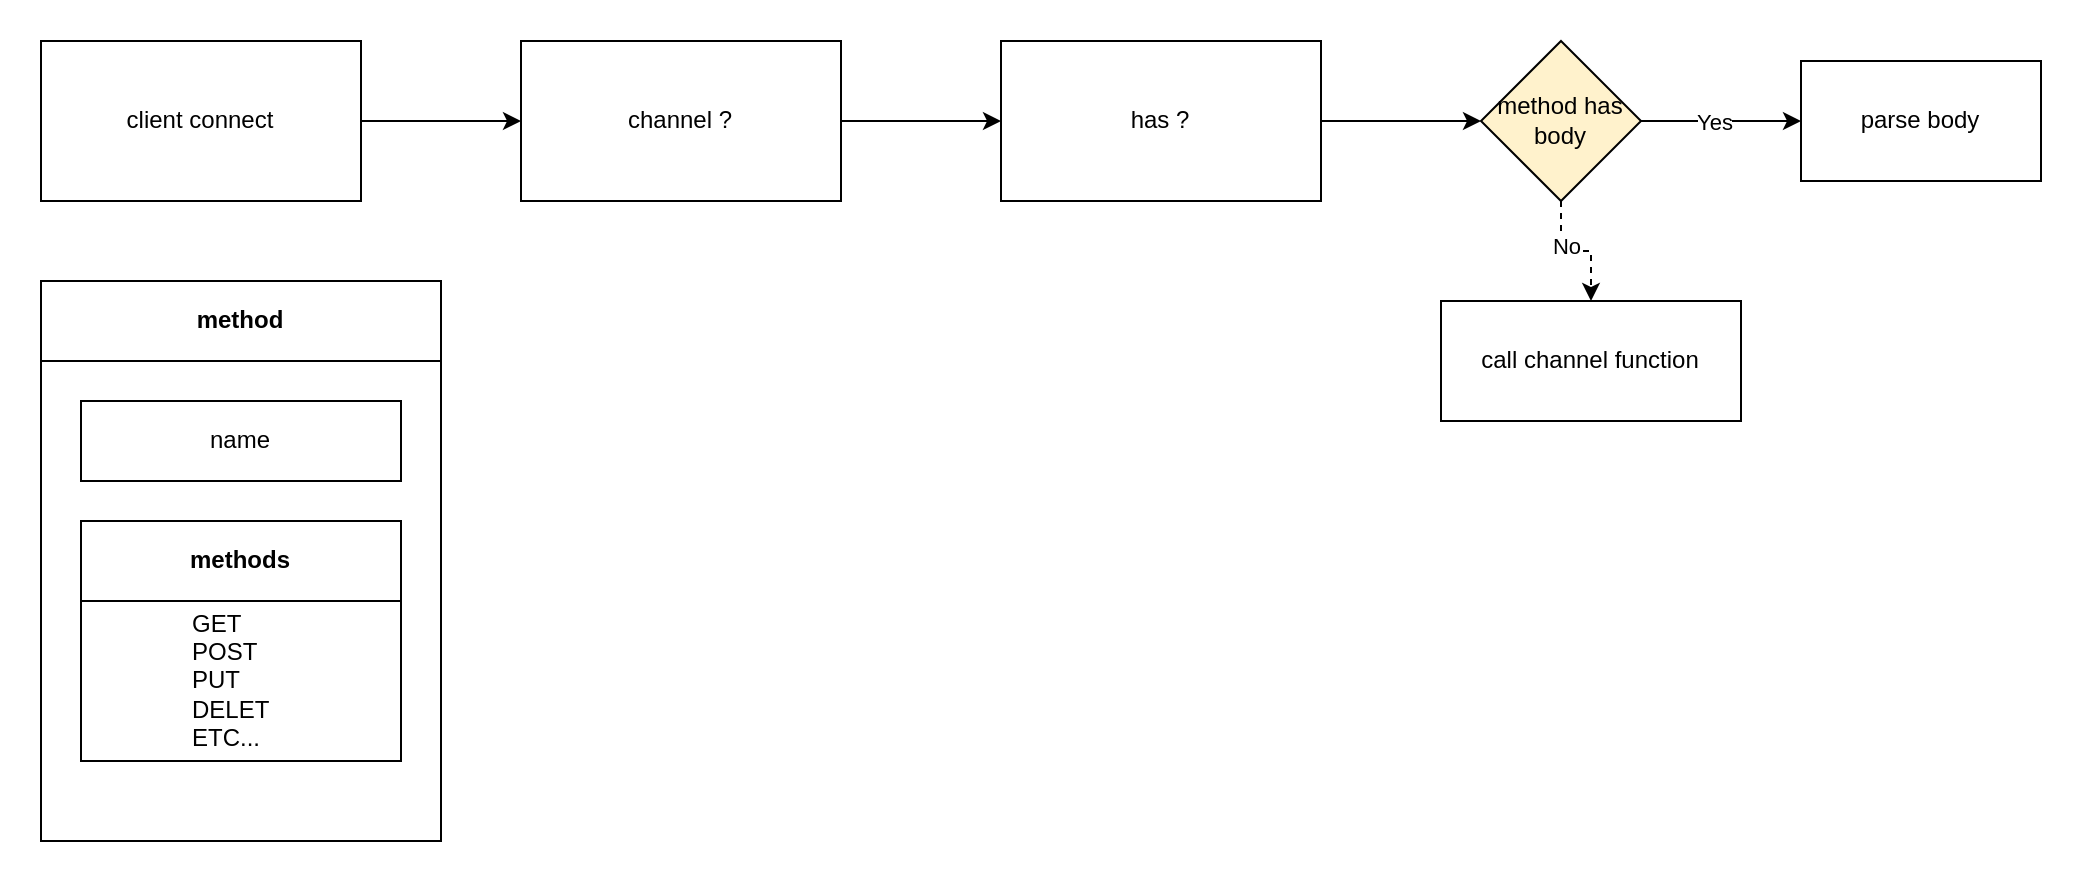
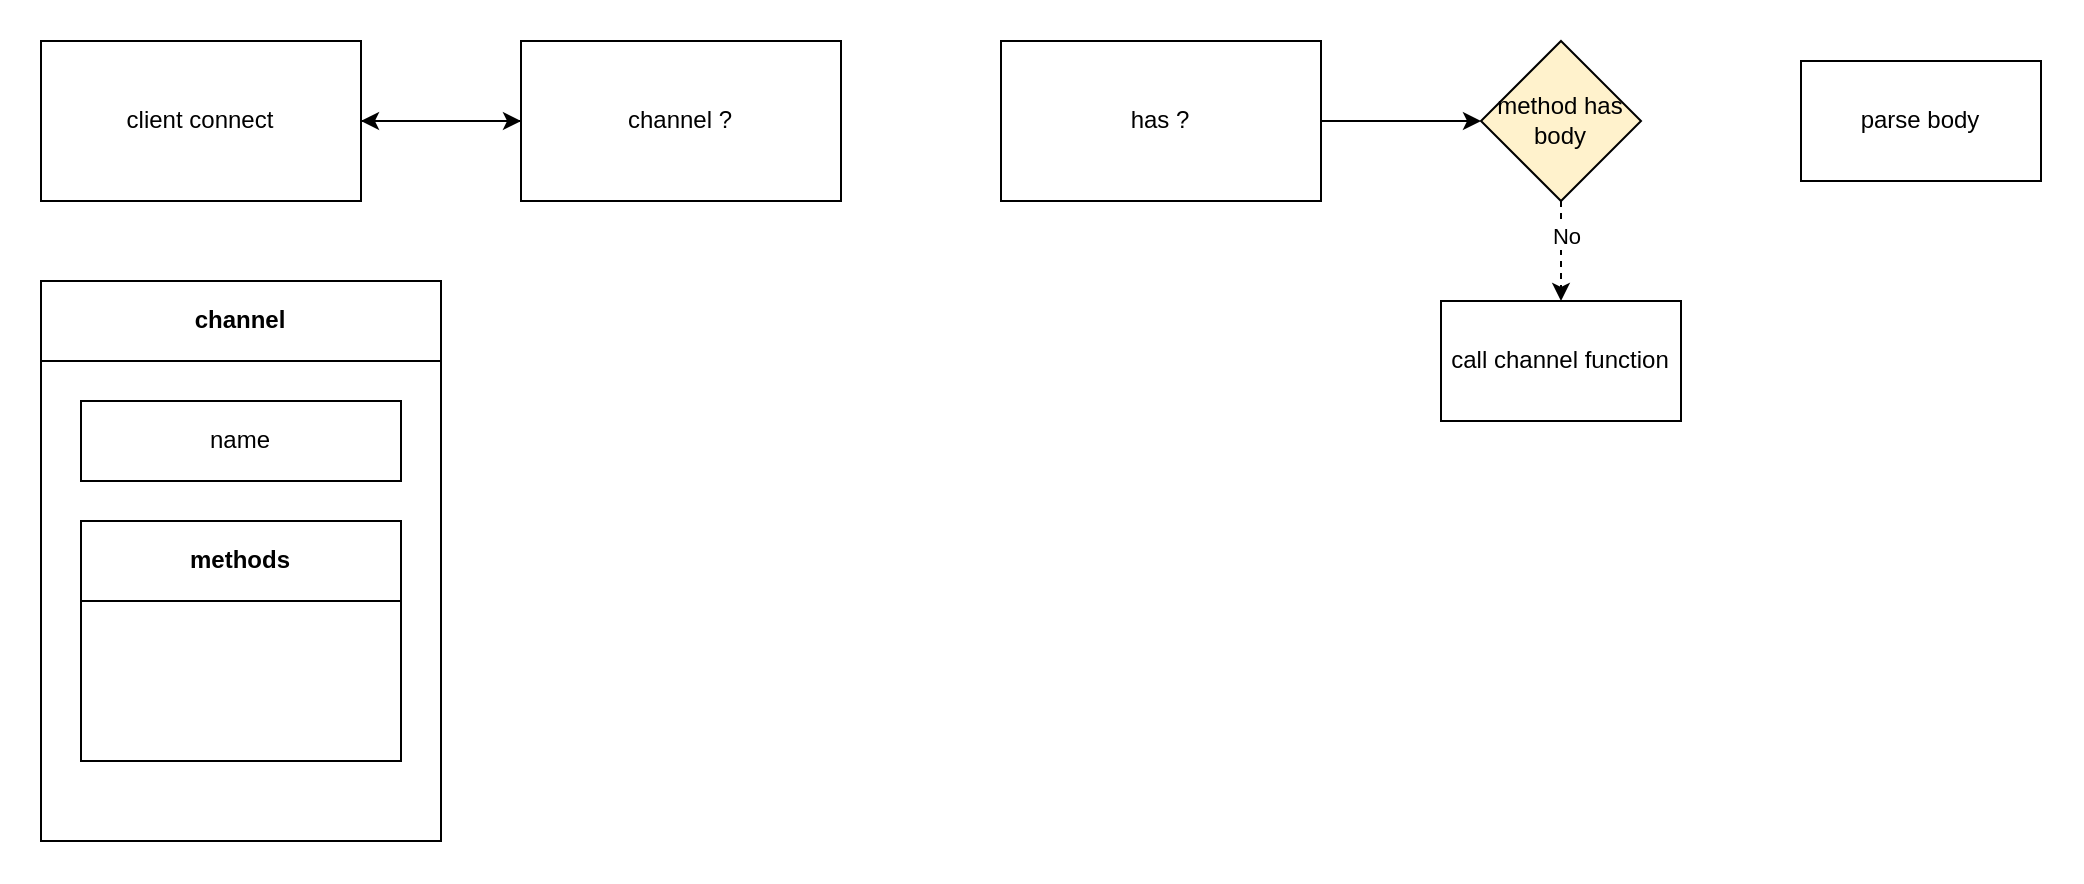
(914, 121) -> (519, 121)
(1714, 121) -> none
(241, 321) -> (241, 321)
(1591, 361) -> (1561, 361)
(231, 681) -> none
